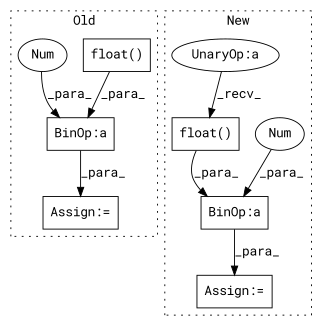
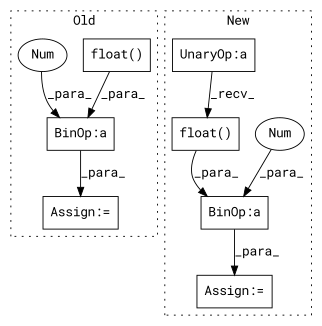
(225, 55) -> (214, 55)
